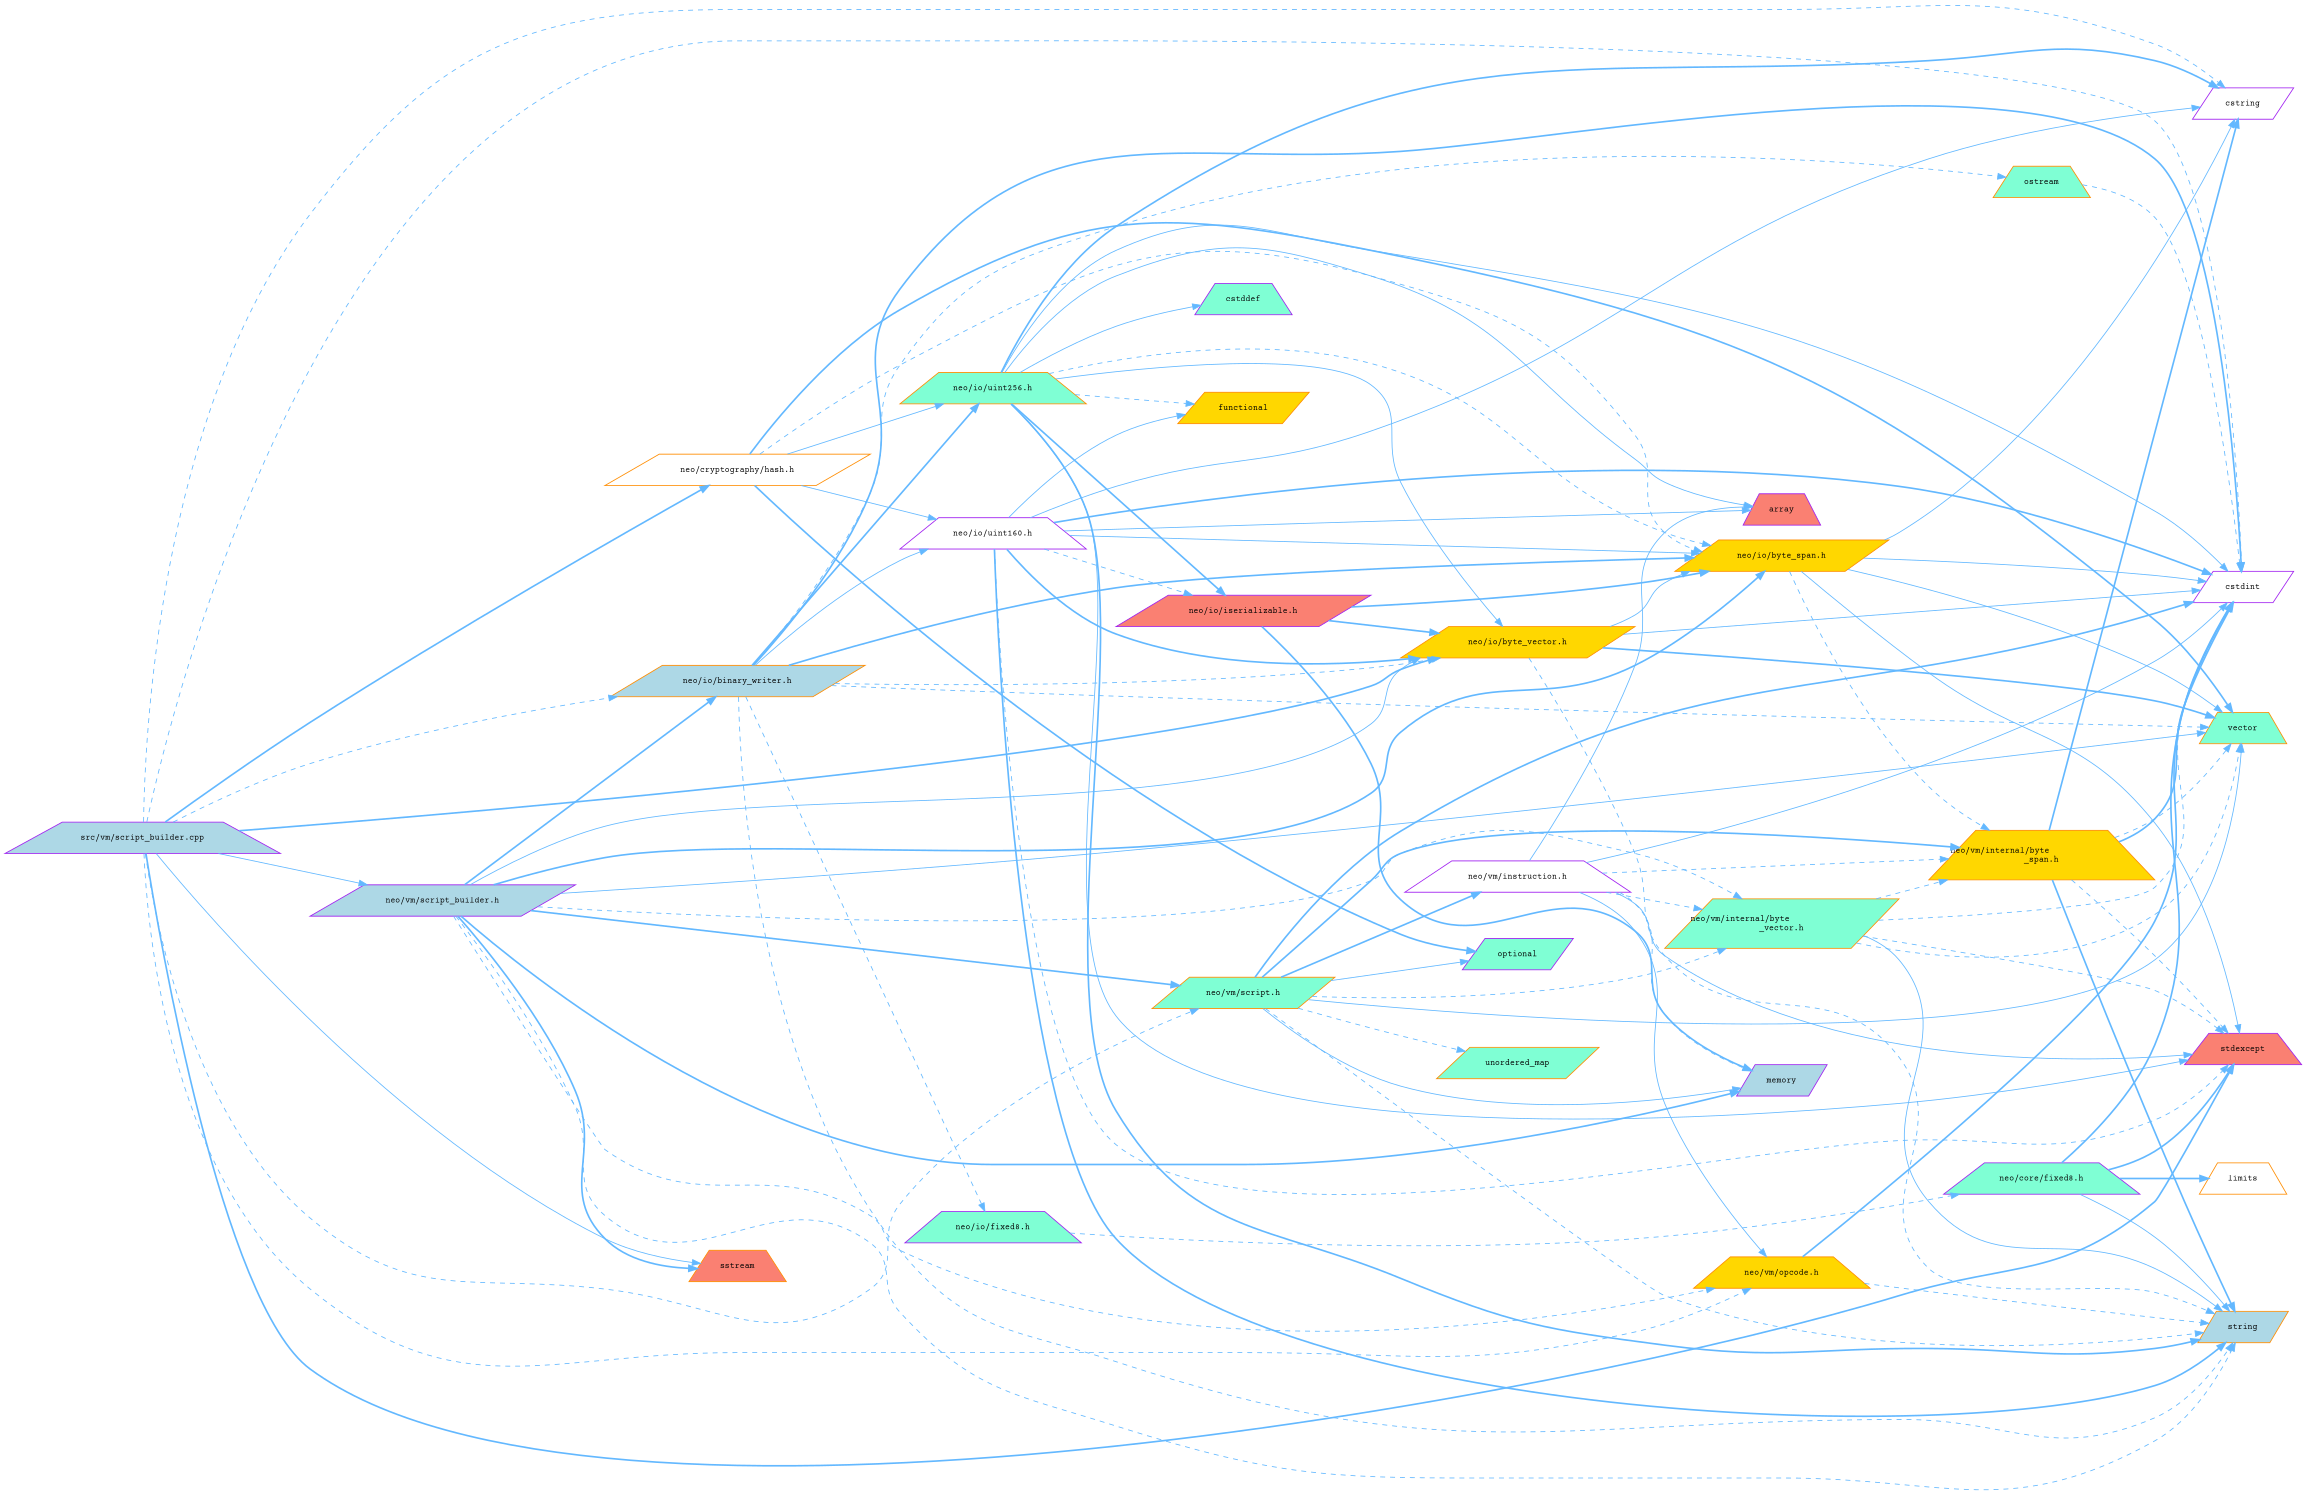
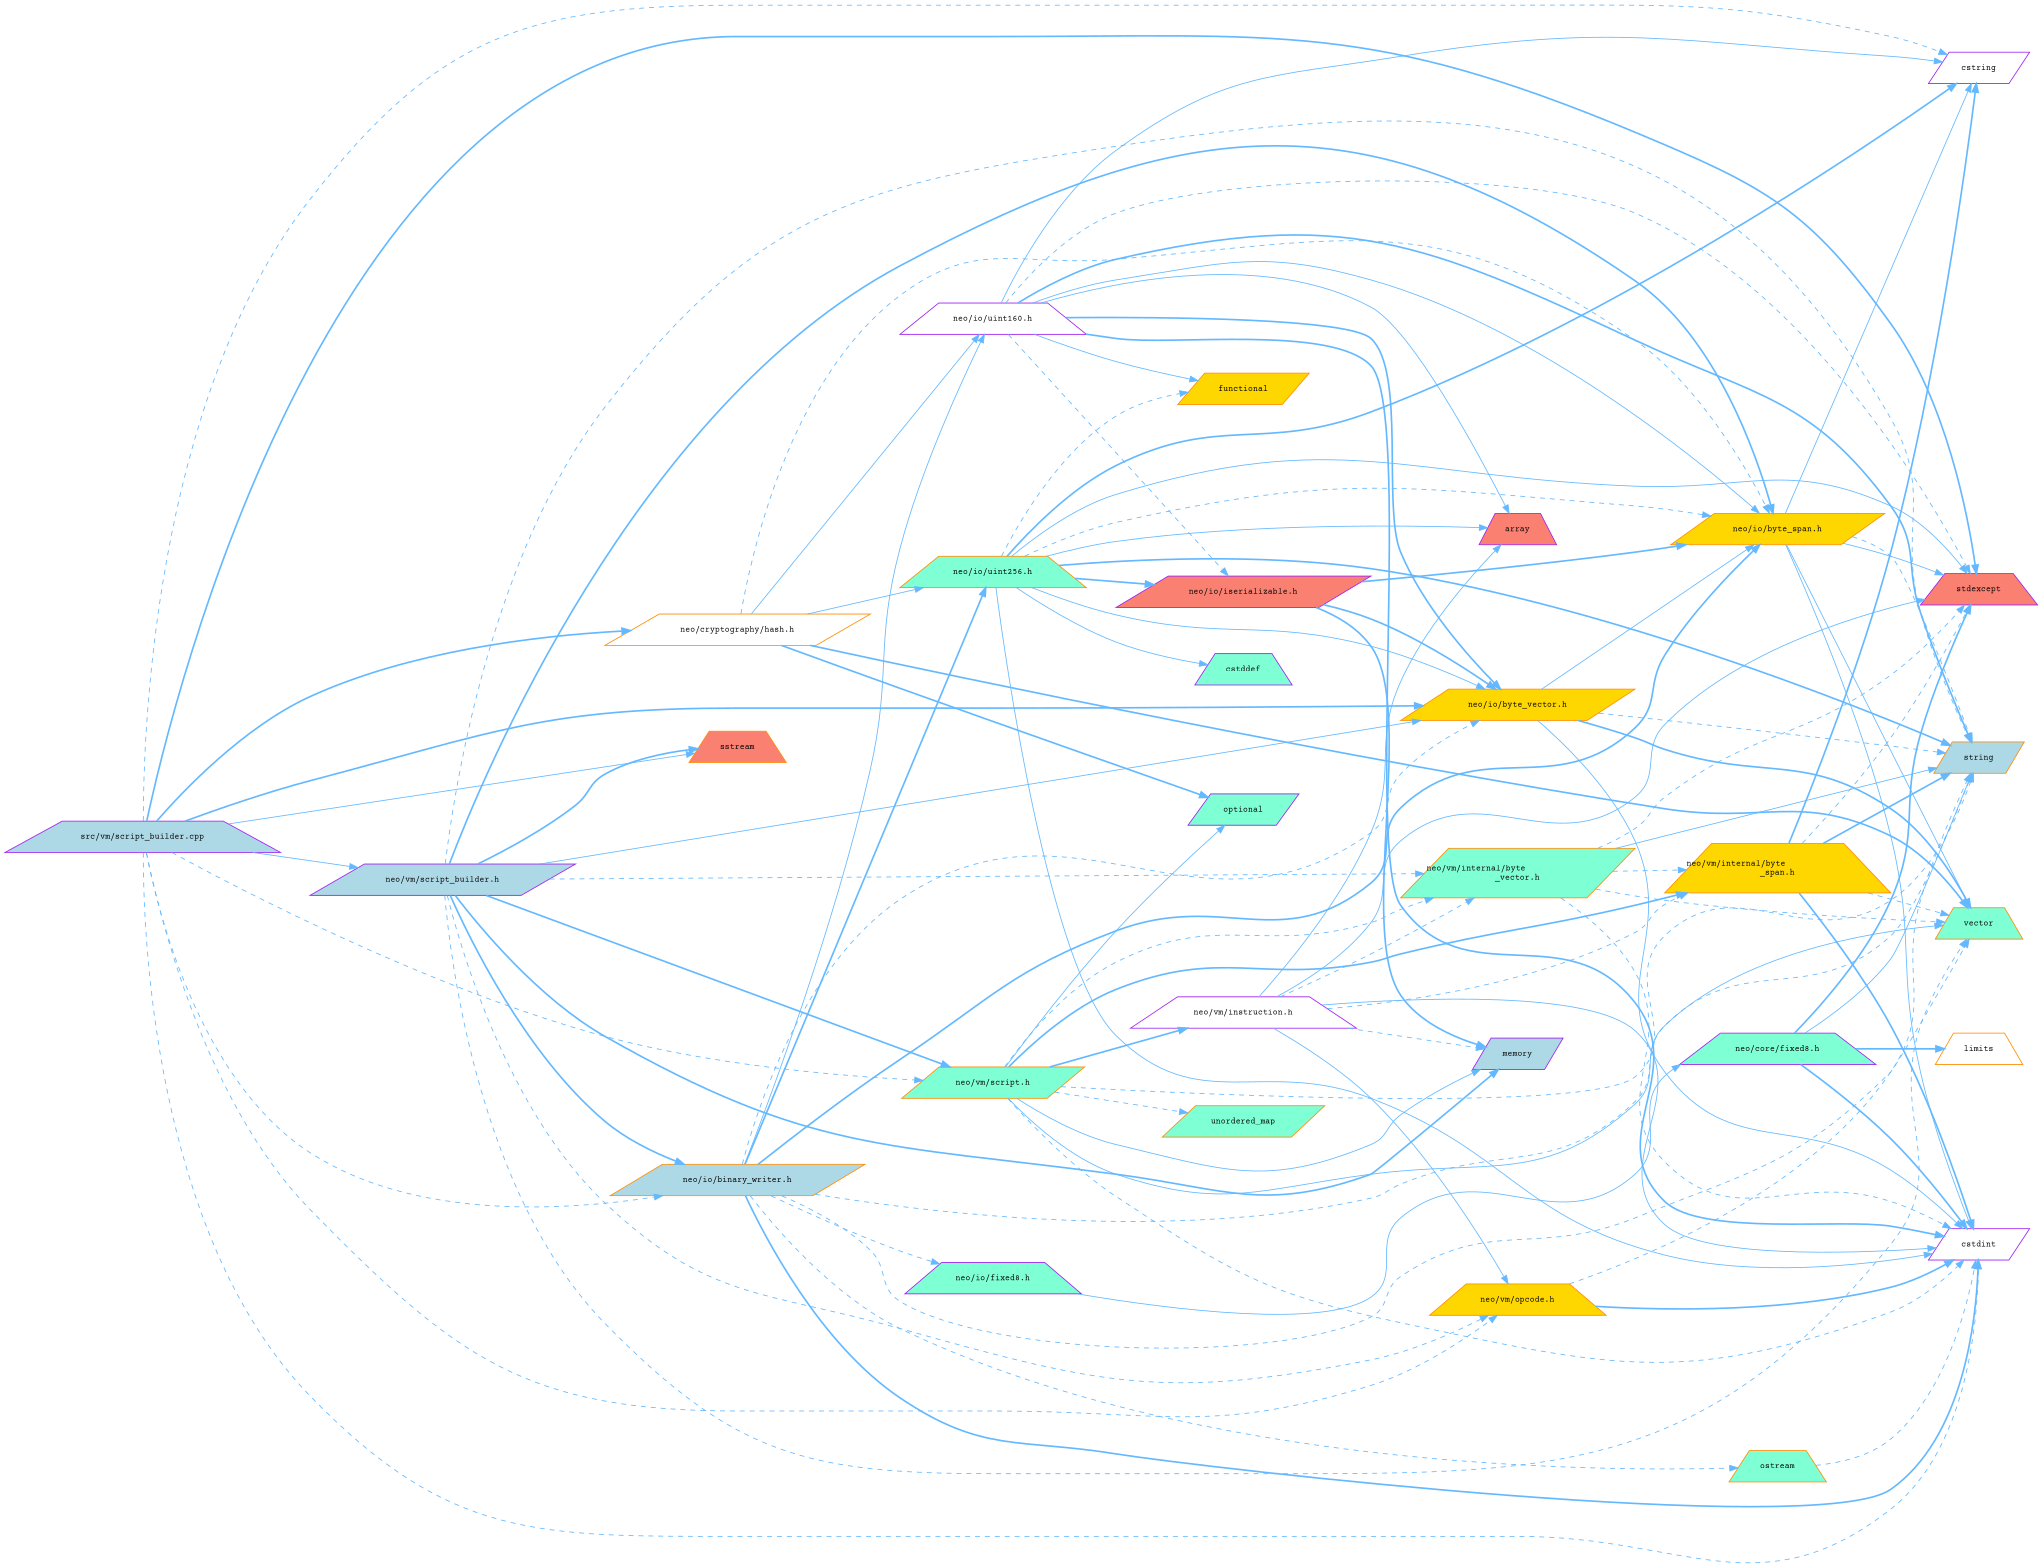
(1707, 704) -> (1460, 1335)
(1868, 713) -> (1908, 585)
(1339, 830) -> (1188, 1474)
(1512, 1244) -> (1394, 1225)
